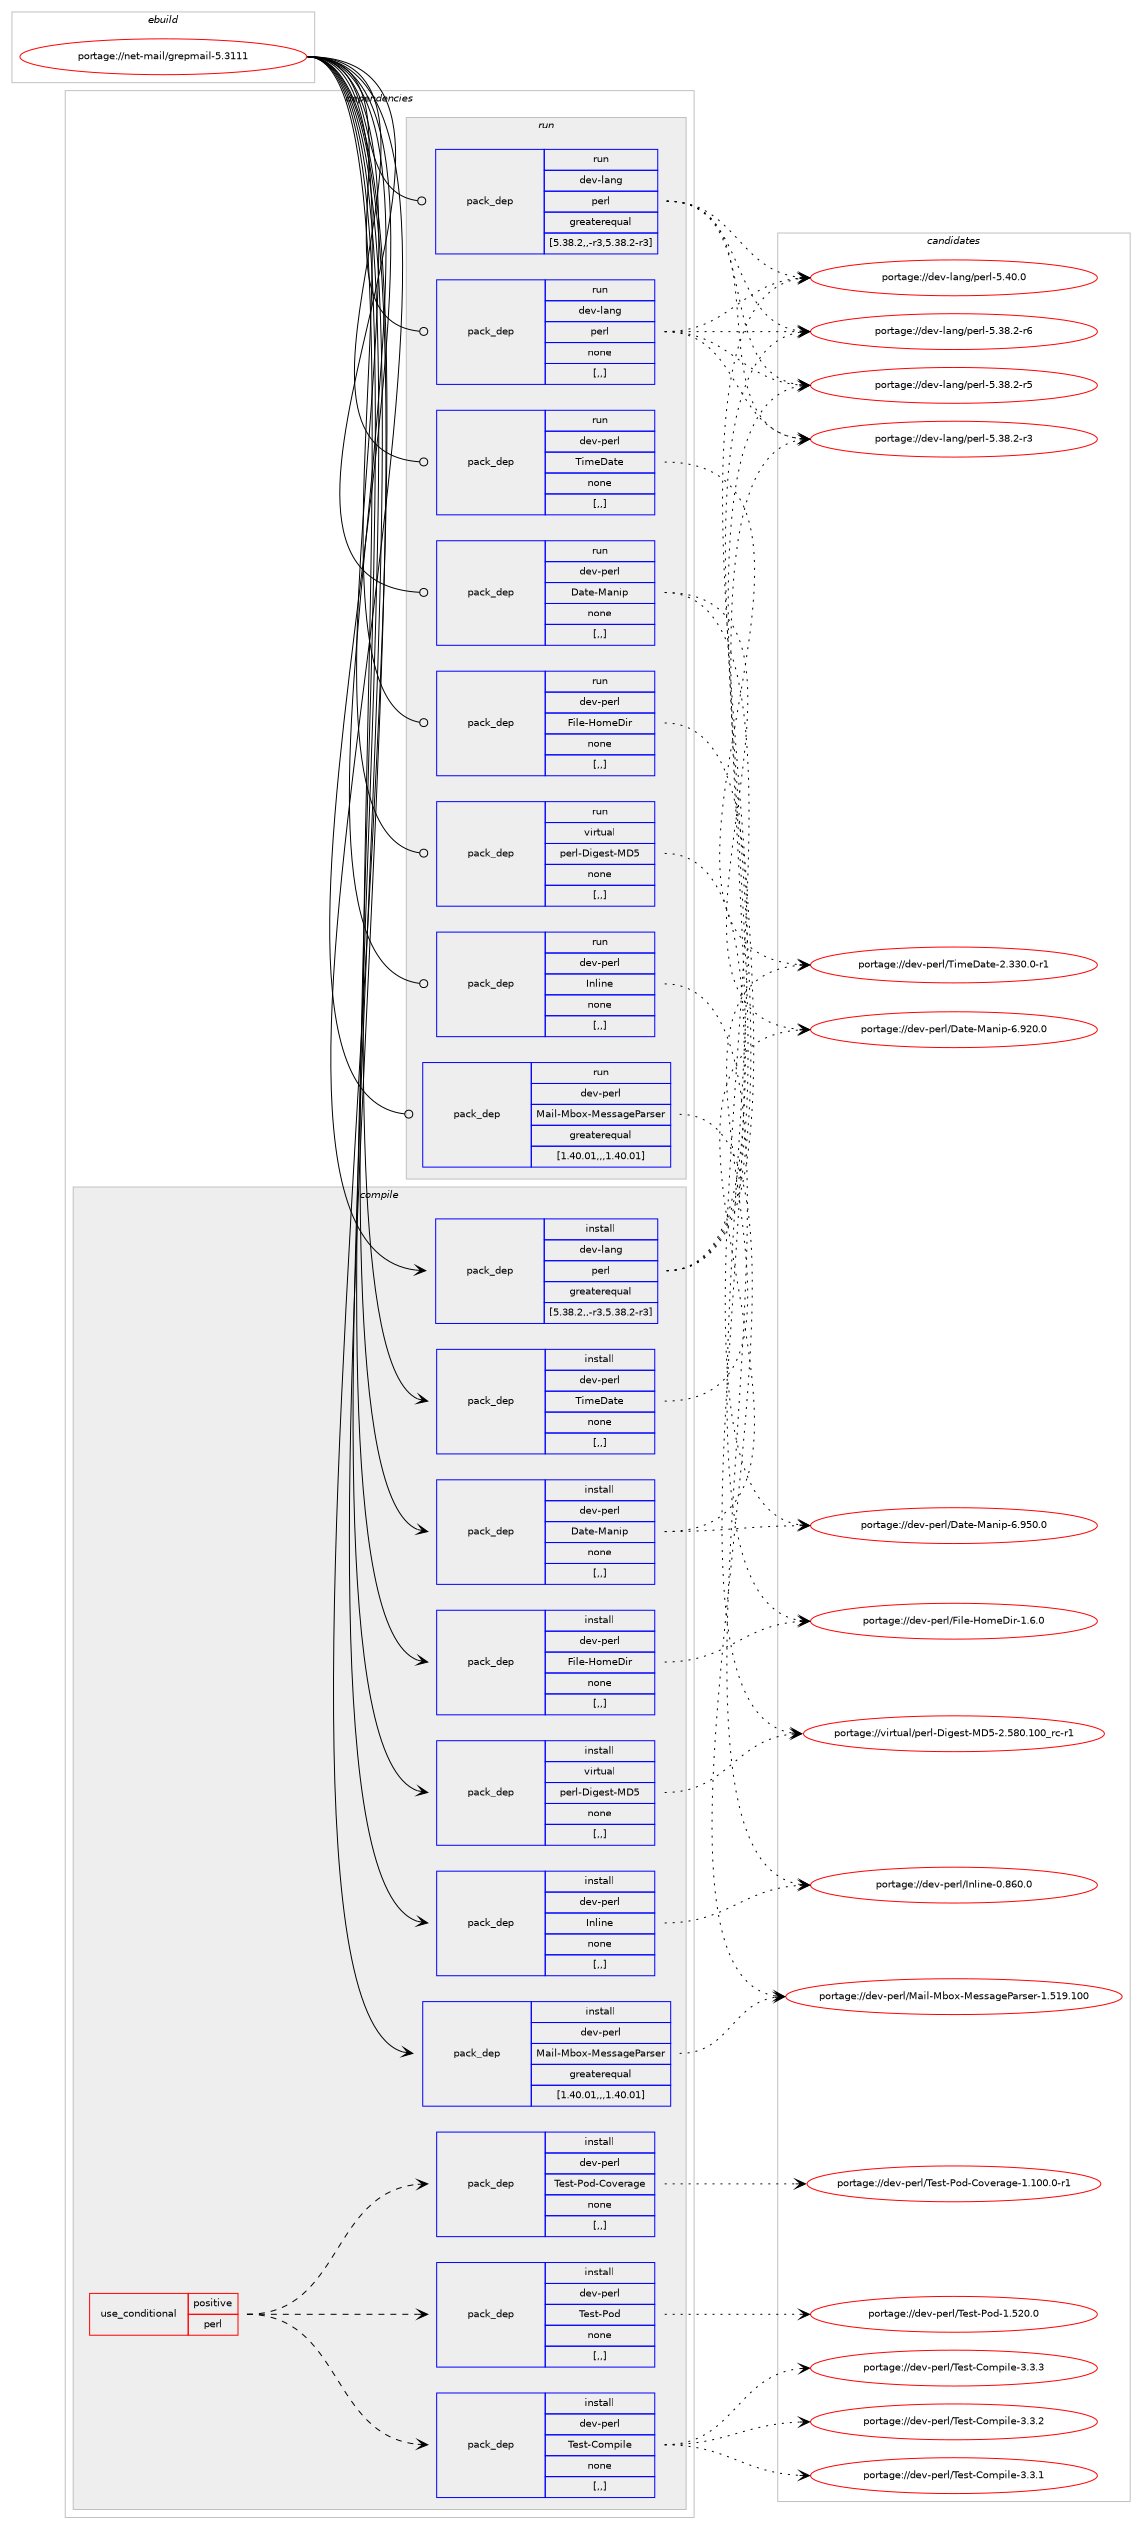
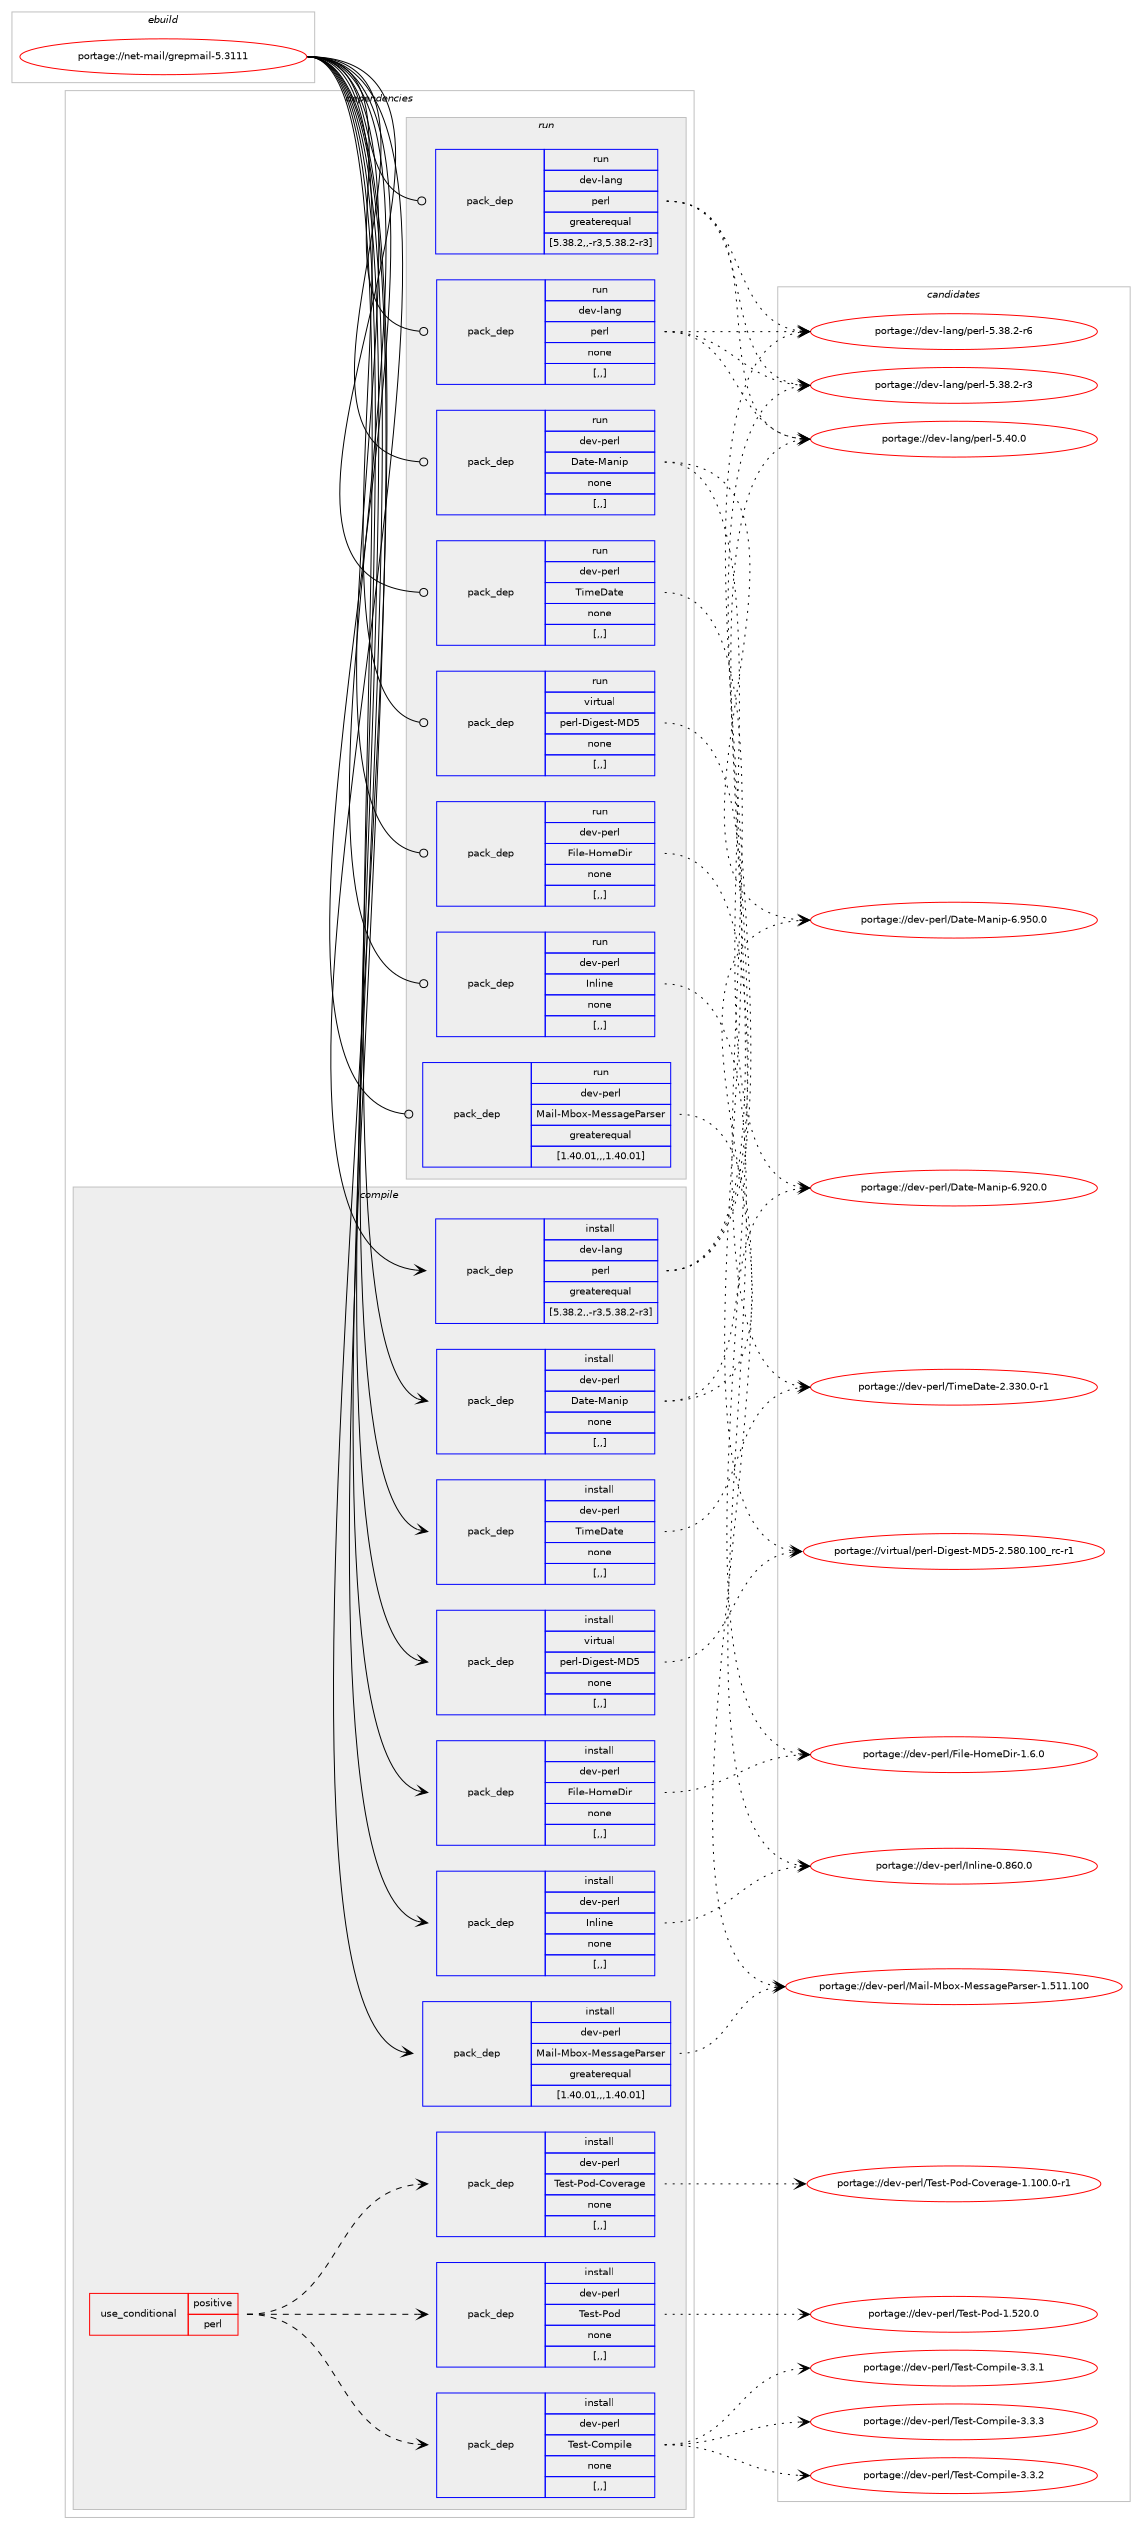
(954, 385) -> none
(954, 1997) -> (954, 1987)
